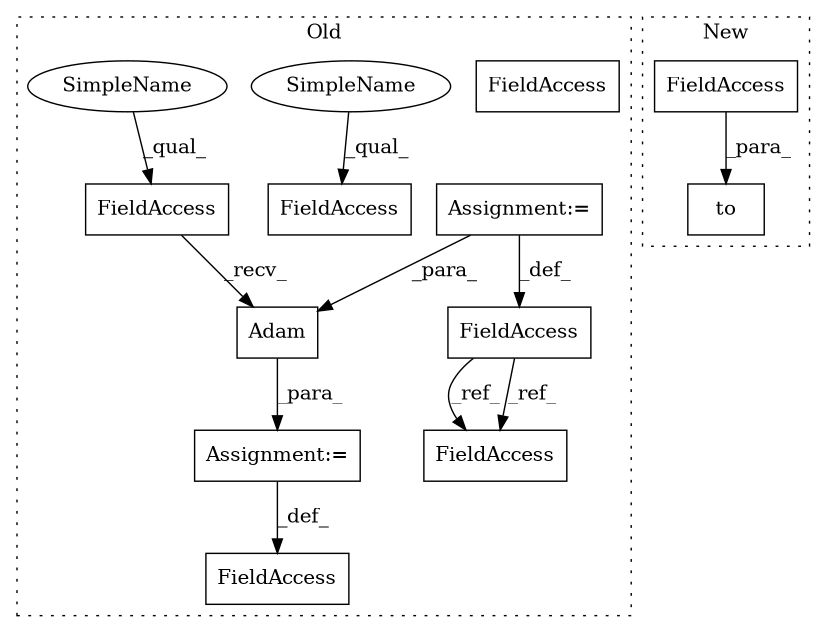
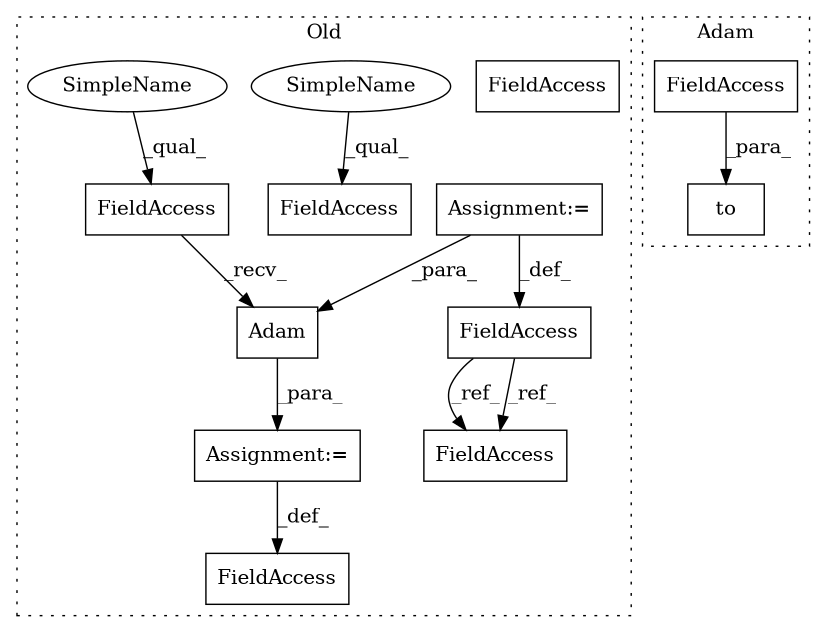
(726, 33) -> (726, 33)
